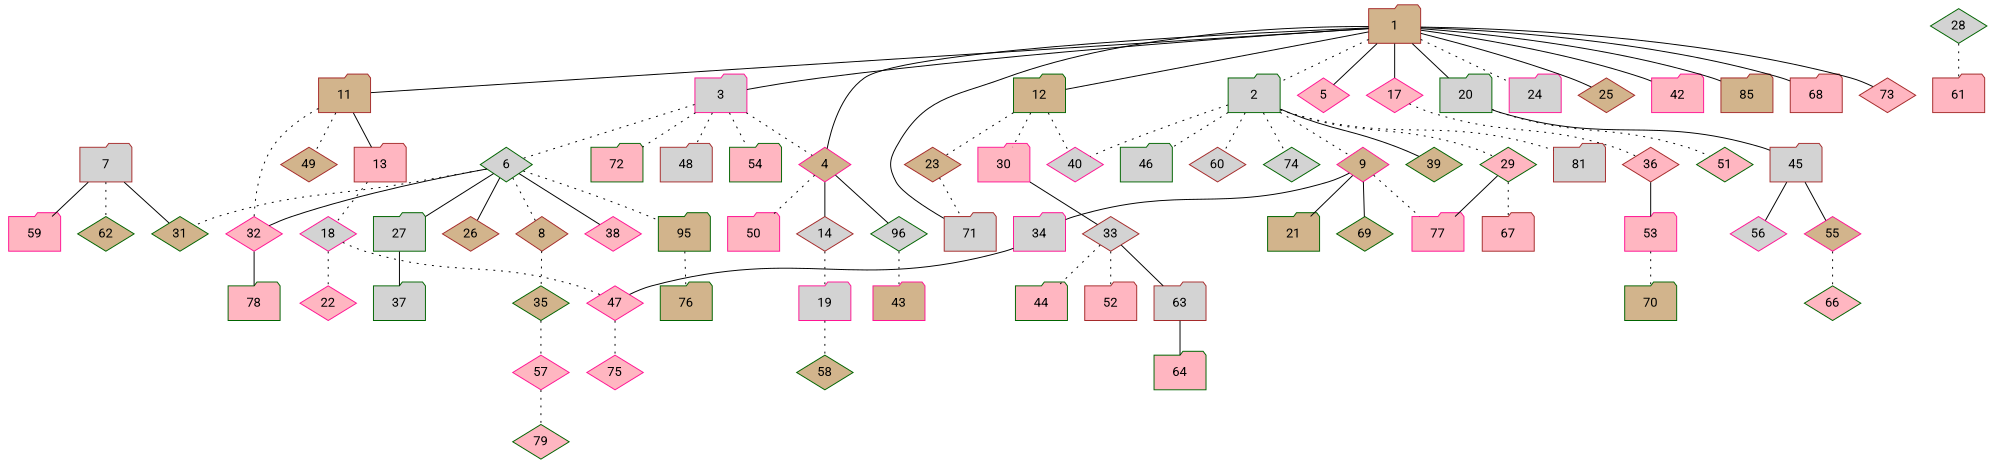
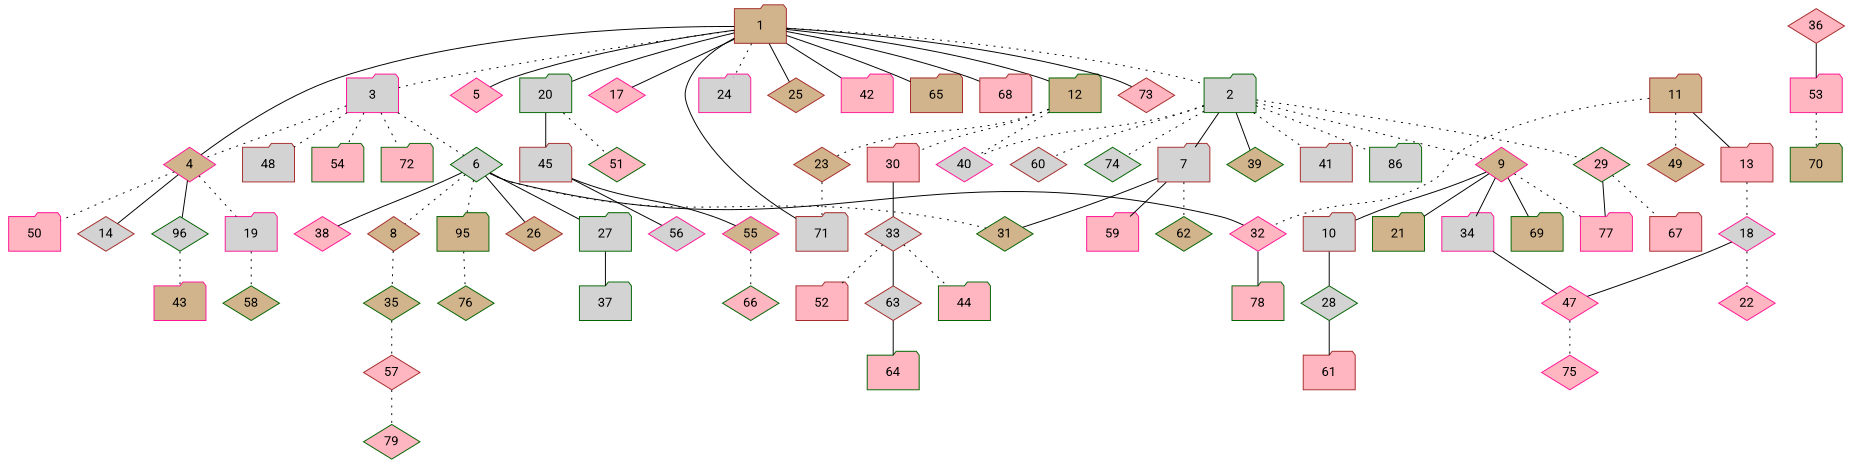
(995, 59) -> (566, 56)
(870, 61) -> none
(1959, 61) -> (1329, 338)
(1747, 95) -> (937, 95)
none -> (1207, 130)
(1523, 130) -> none
(1004, 165) -> (893, 165)
(1146, 165) -> (1396, 165)
(1579, 165) -> (1326, 165)
none -> (1329, 234)
(1365, 234) -> (1537, 234)
(825, 263) -> (218, 196)
(472, 269) -> (1660, 271)
(686, 303) -> (466, 303)
(1180, 303) -> (893, 303)
(541, 372) -> (392, 372)
